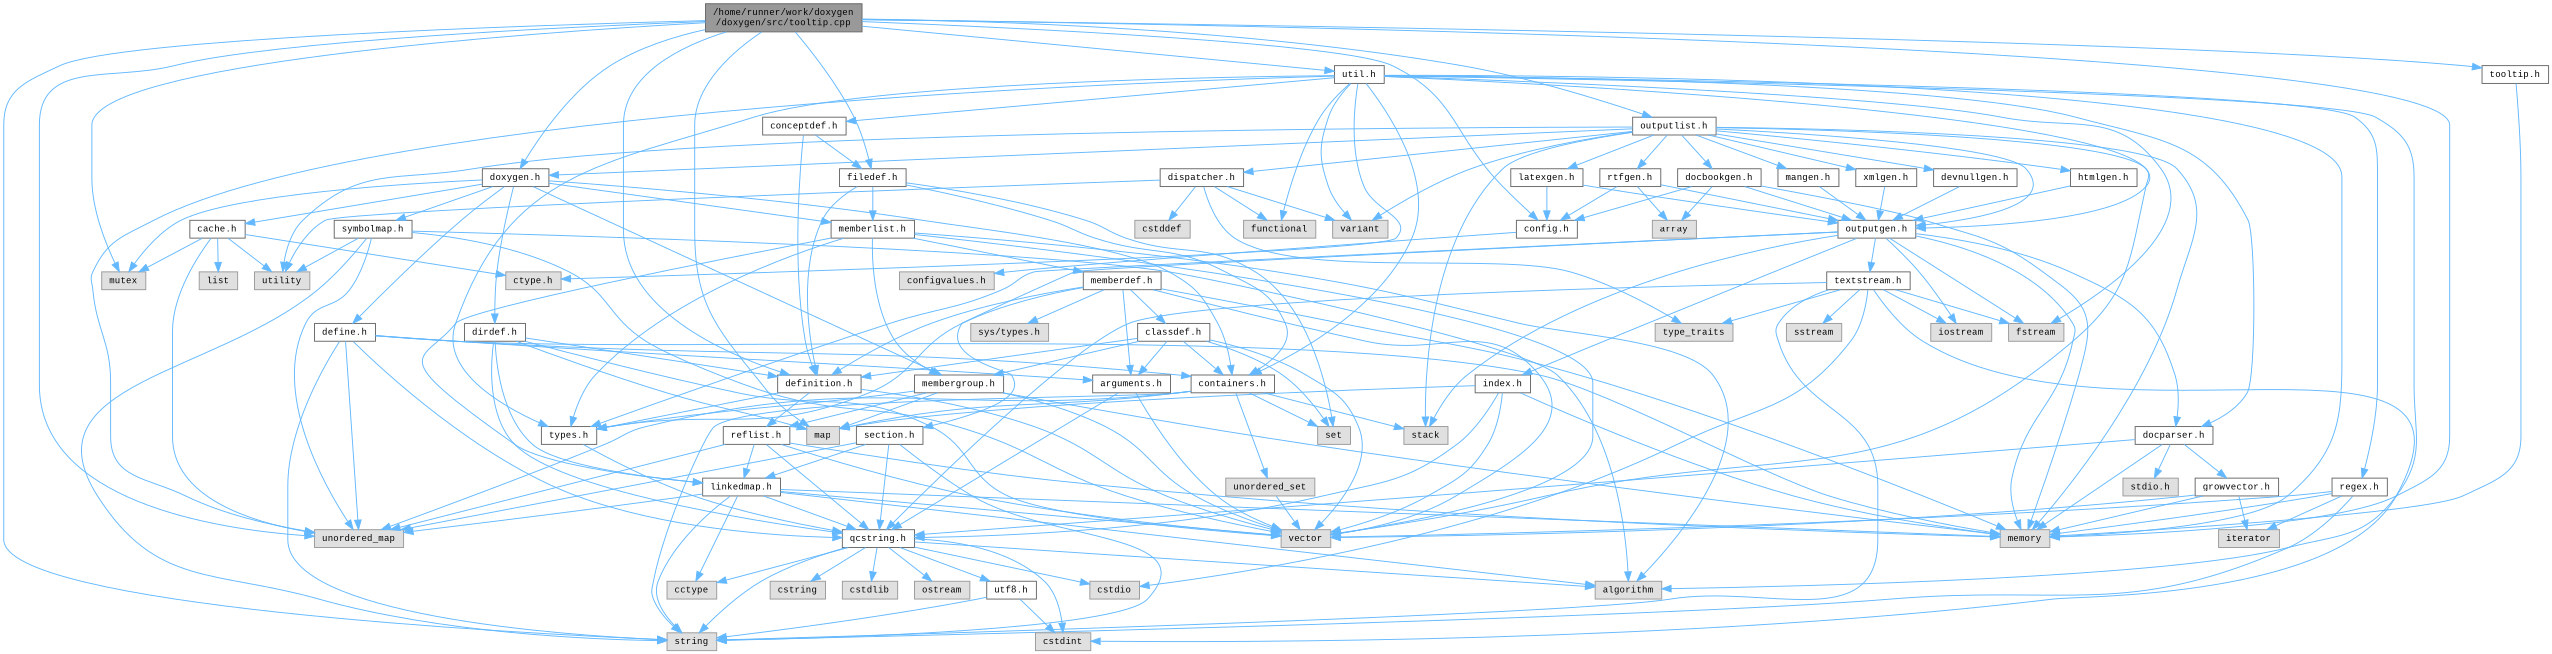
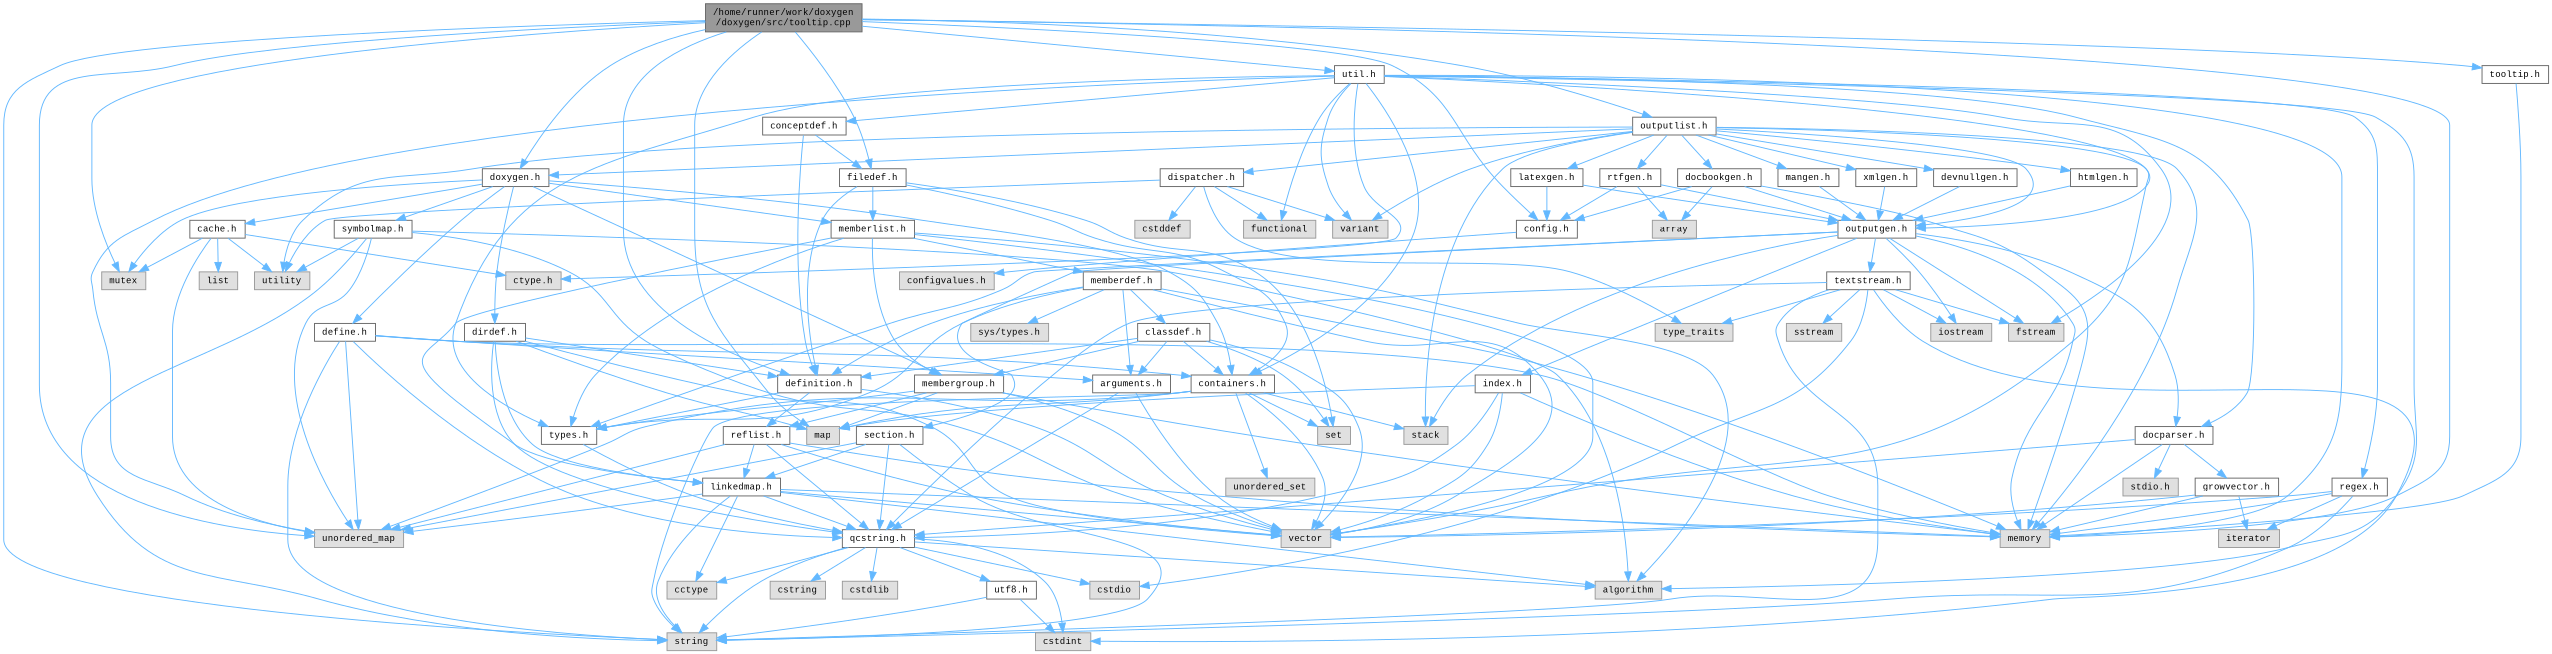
(1290, 515) -> (1307, 451)
(942, 590) -> none
